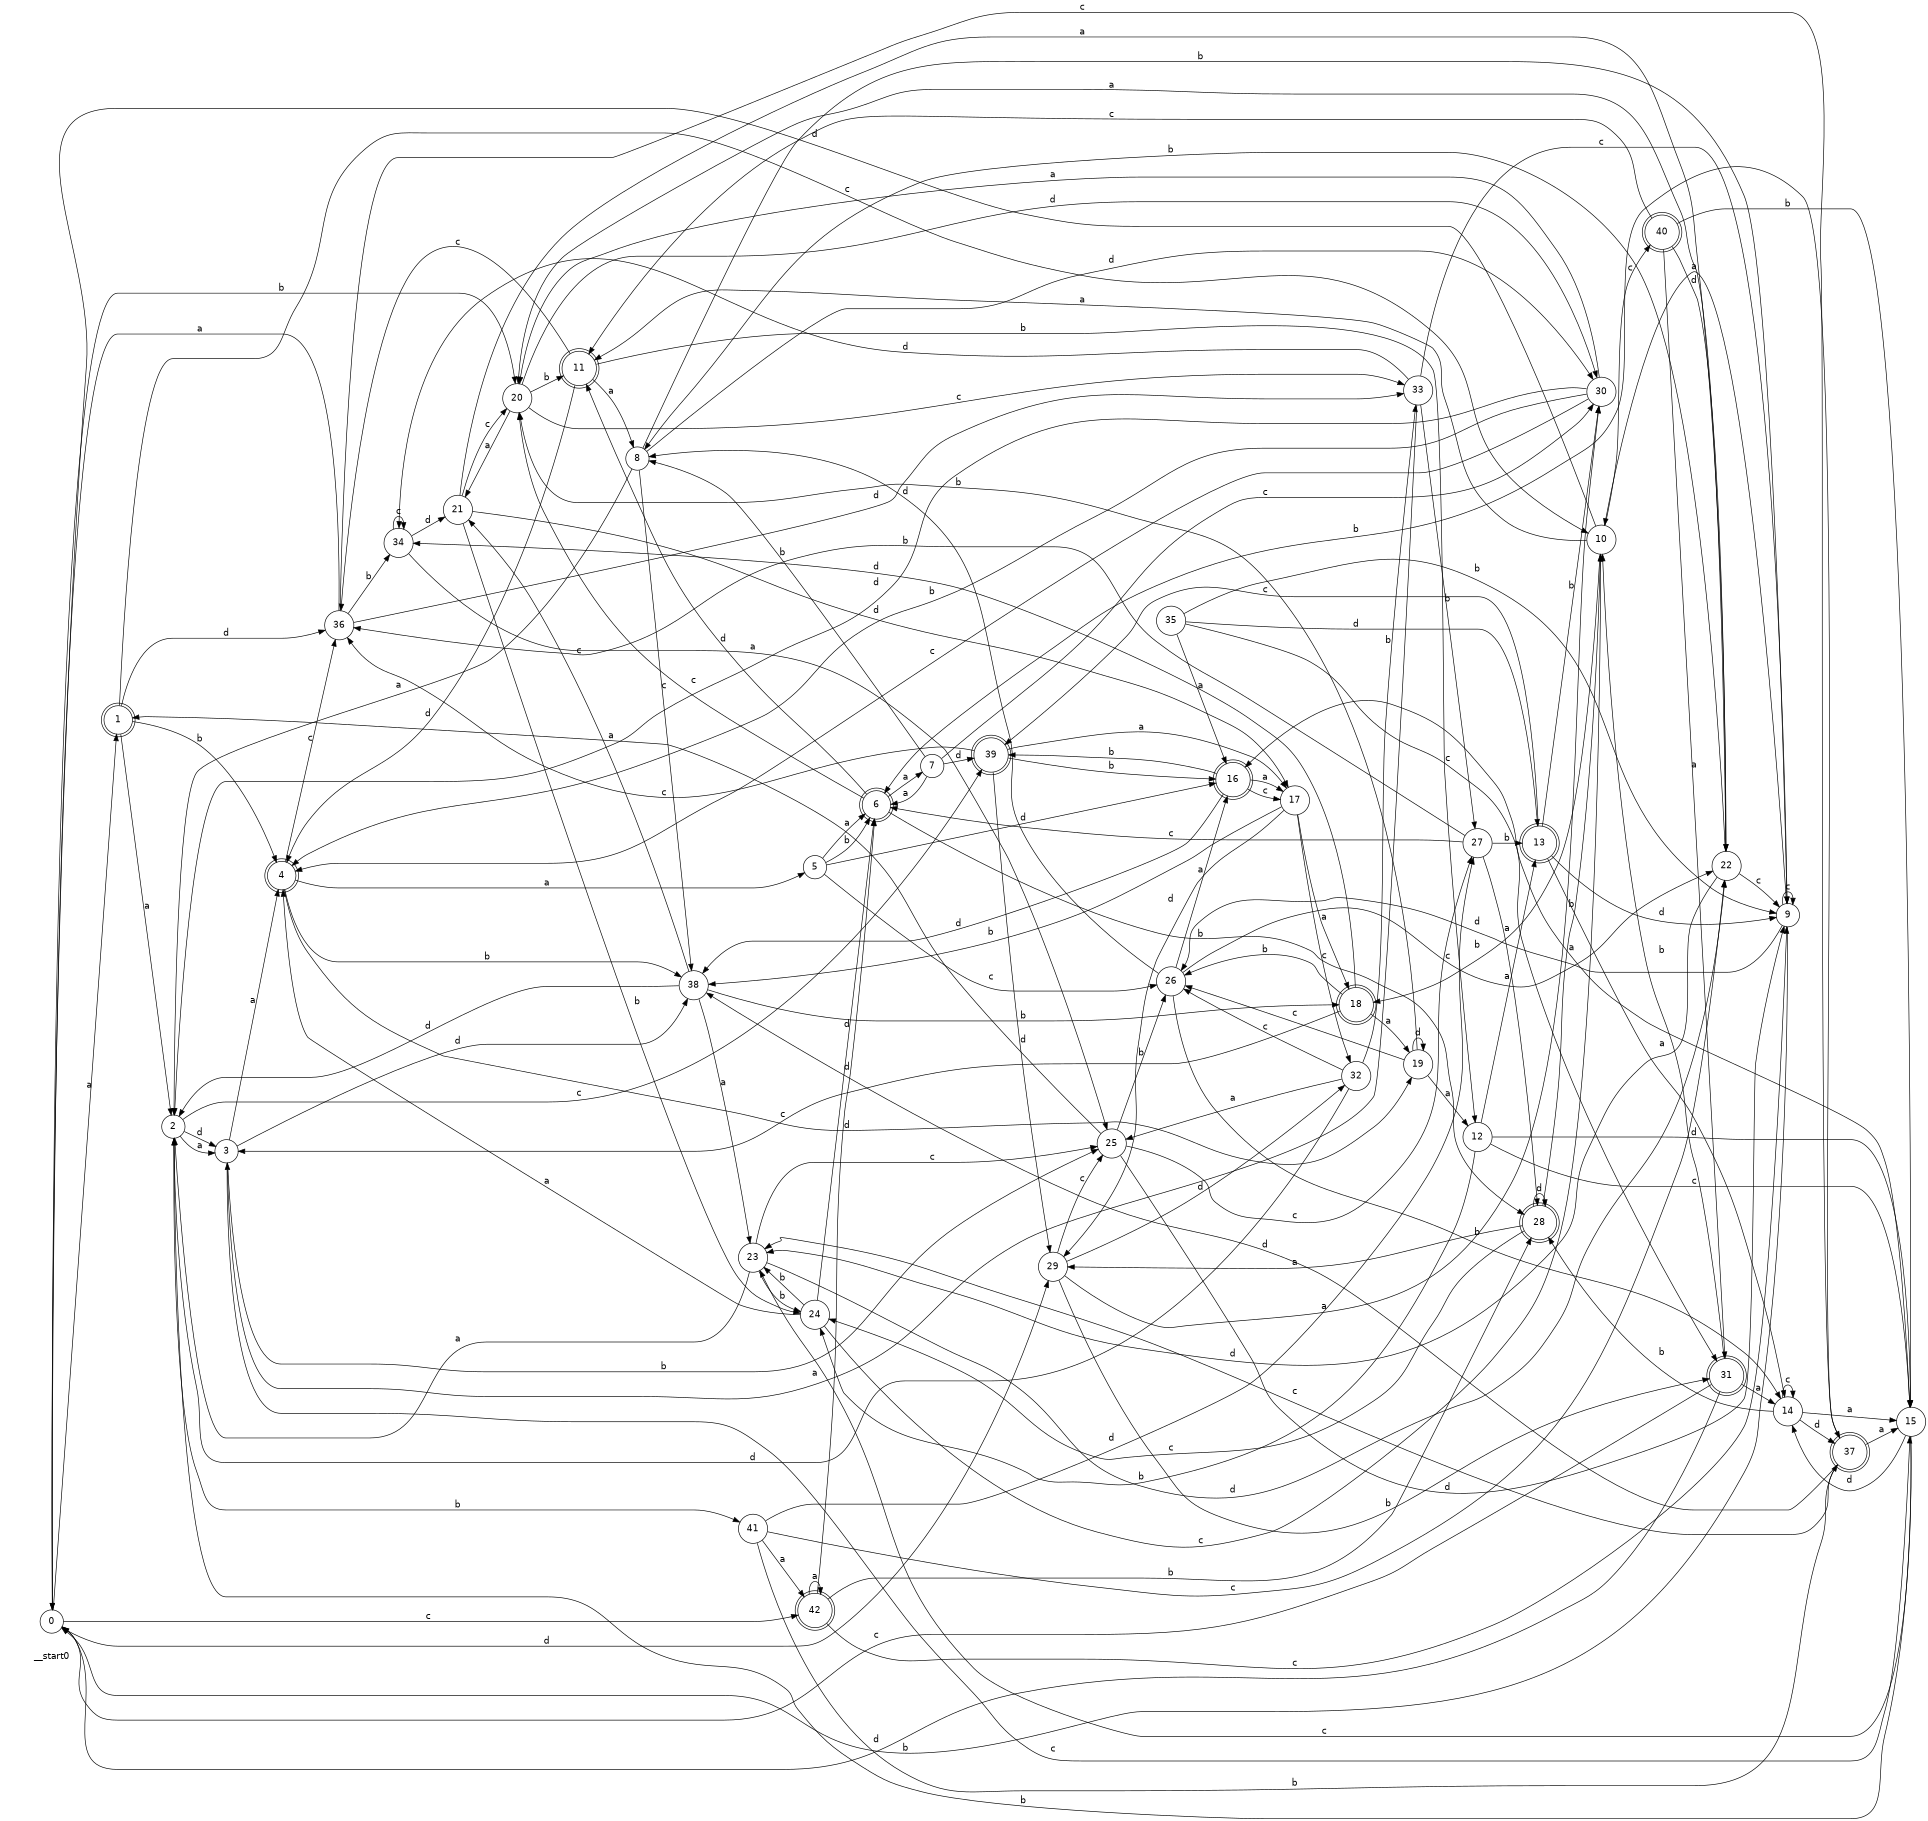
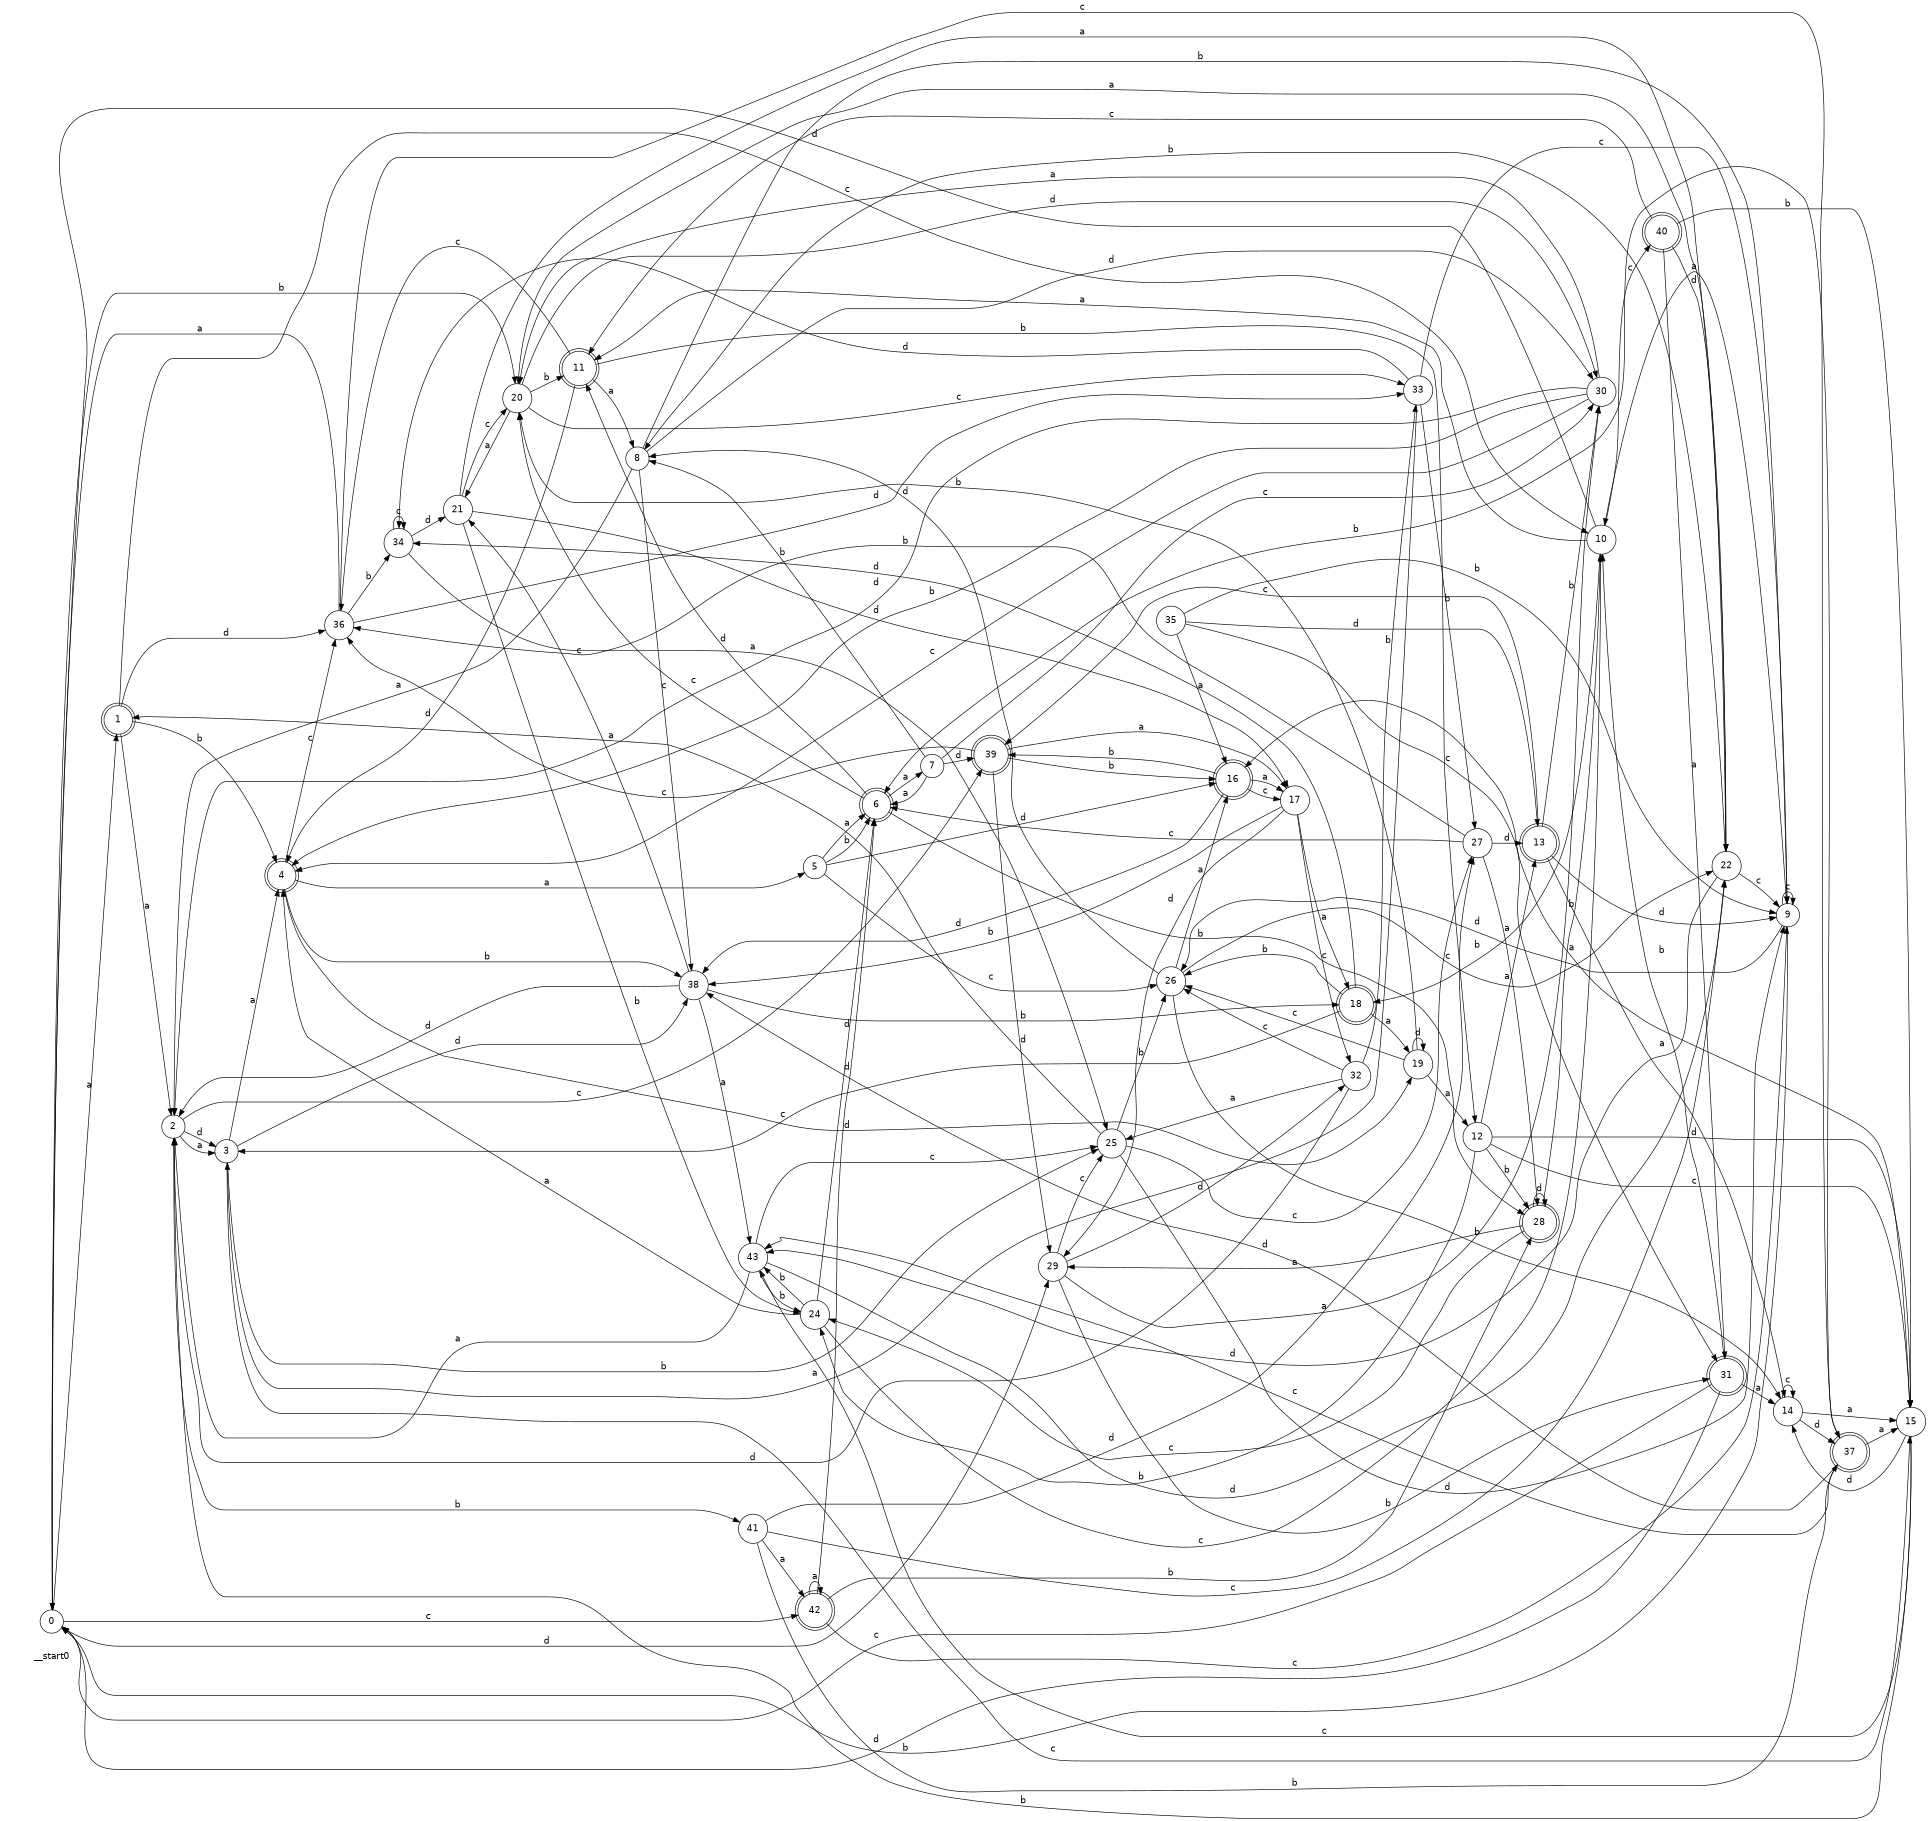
(1507, 838) -> (1507, 838)
(753, 1258) -> (753, 1258)
(1643, 1355) -> (1506, 1176)
